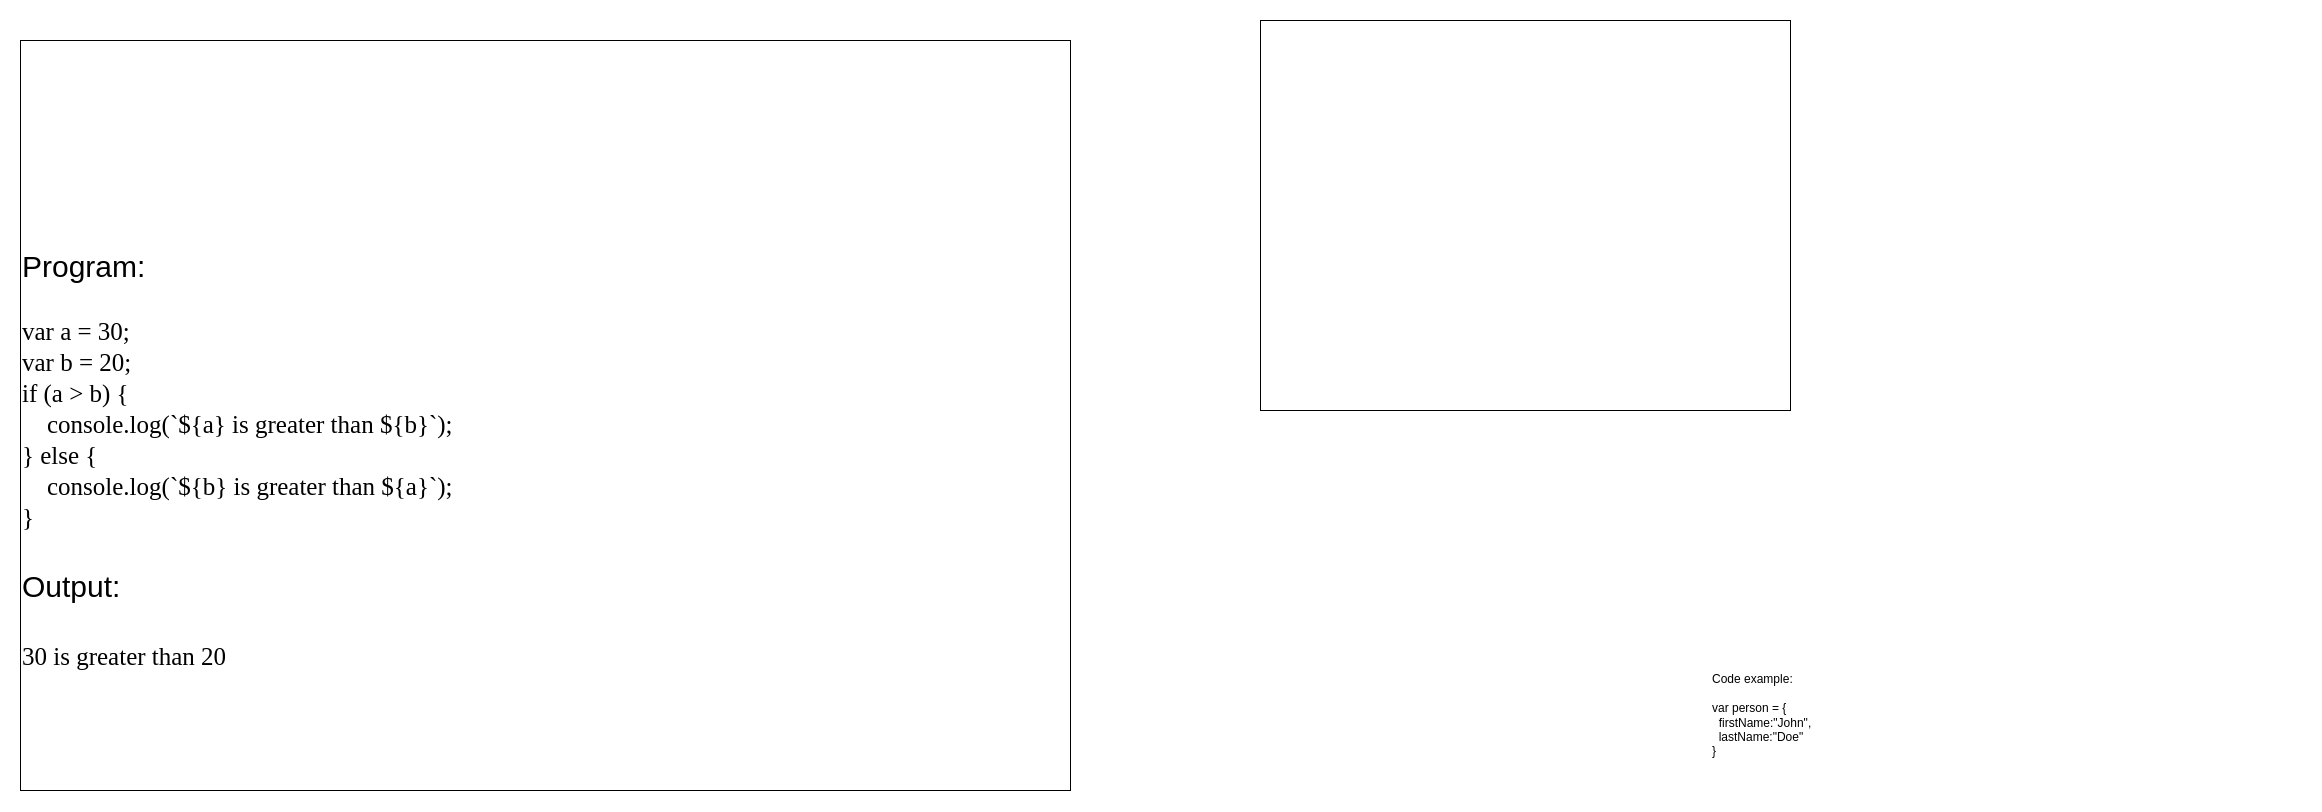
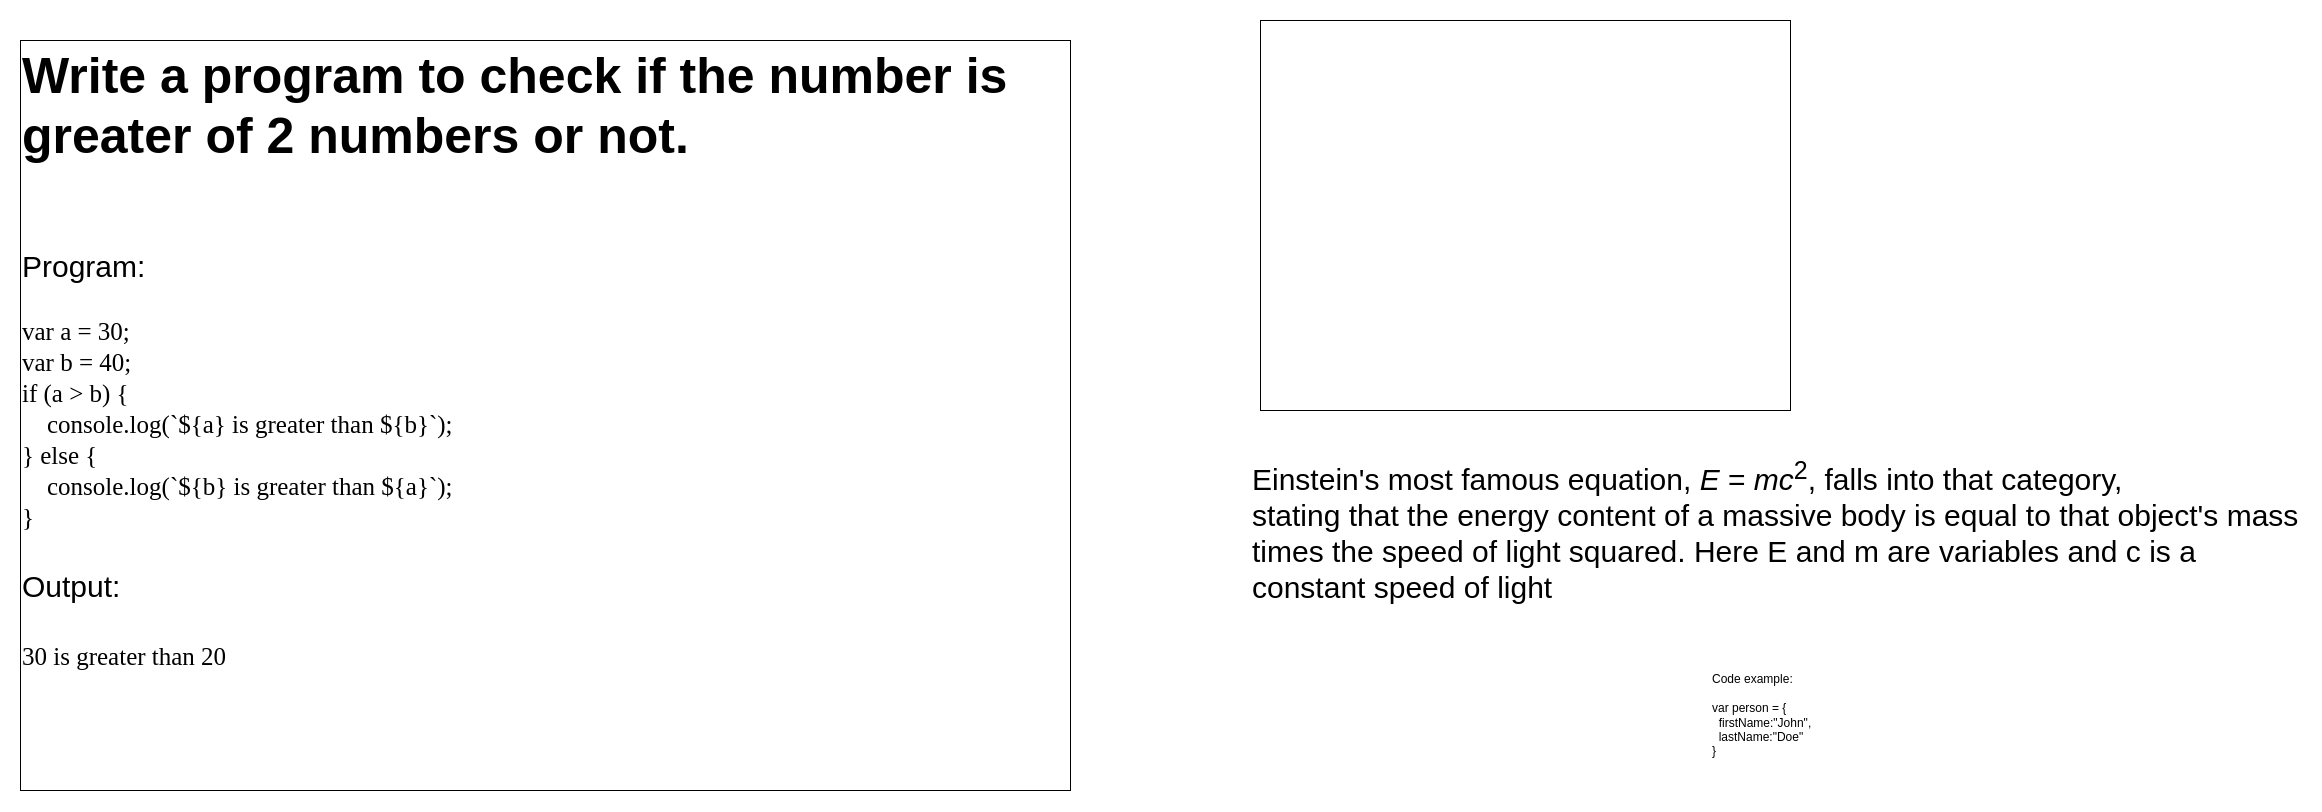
none -> (546, 106)
(146, 461) -> (146, 461)
none -> (1776, 531)
